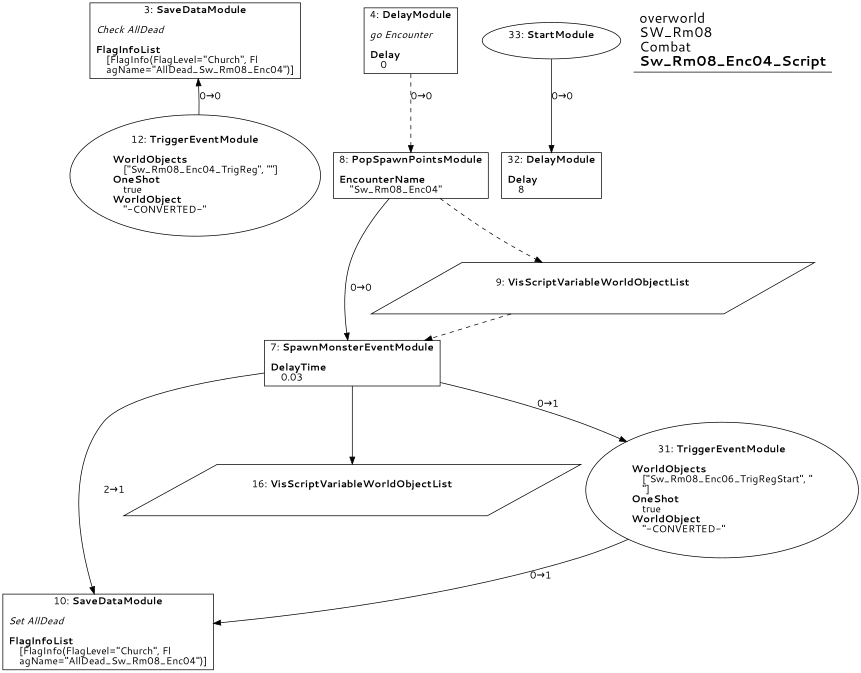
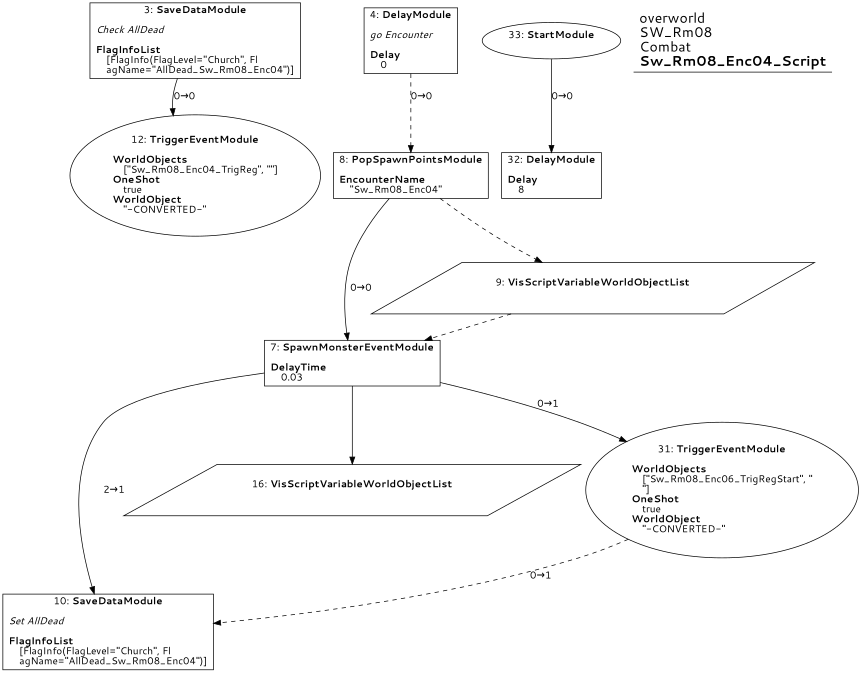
(199, 100) -> (173, 93)
(427, 594) -> (427, 594)
